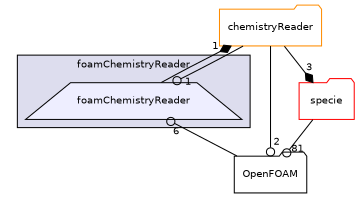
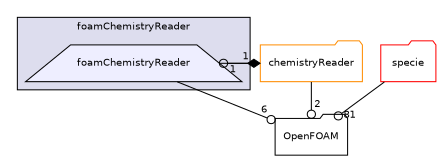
(295, 60) -> none
(206, 140) -> (222, 100)
